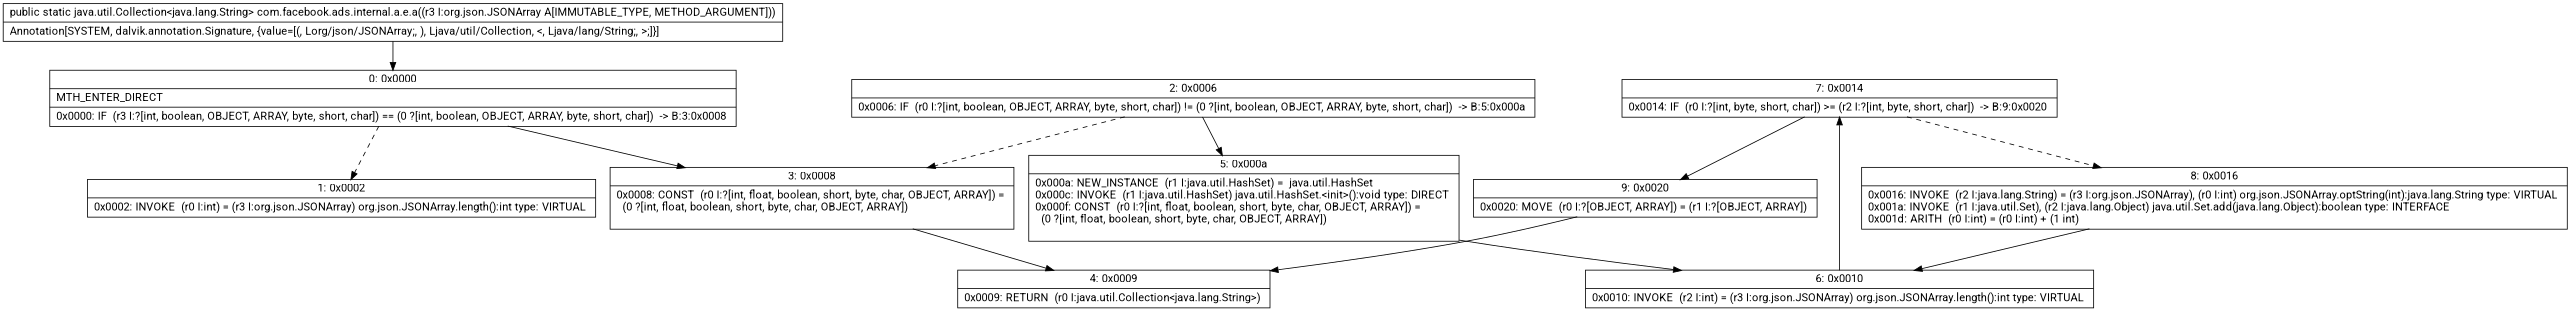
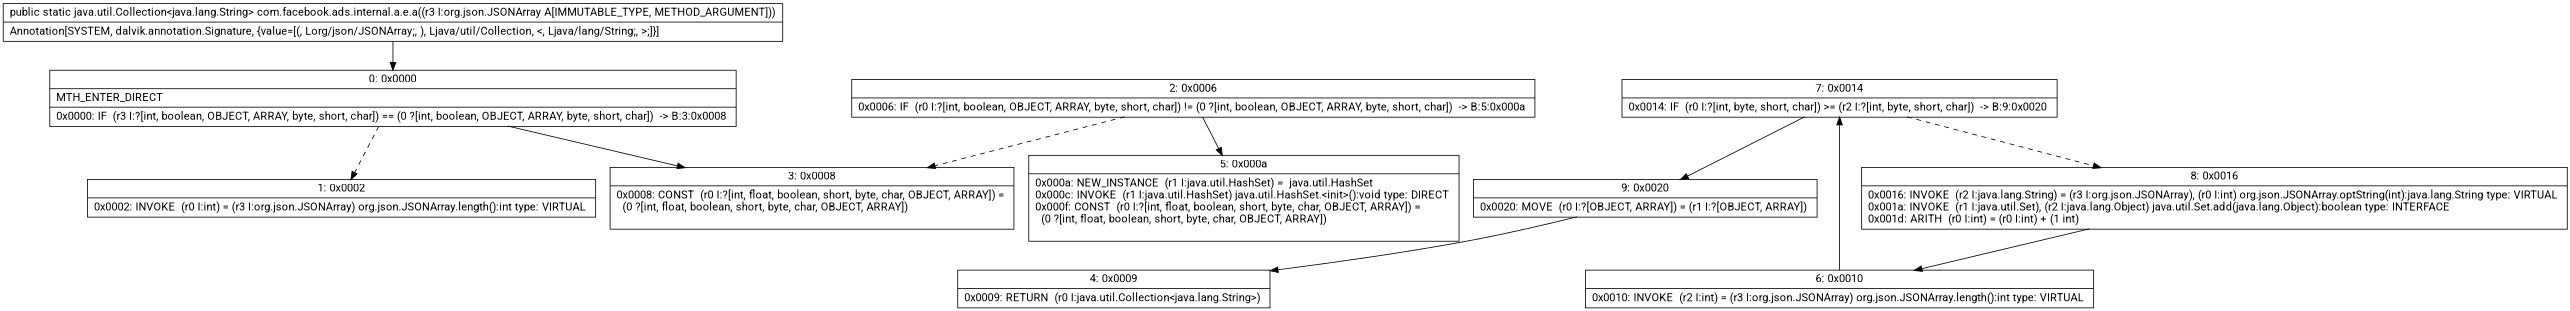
(979, 249) -> none
(1566, 256) -> none
